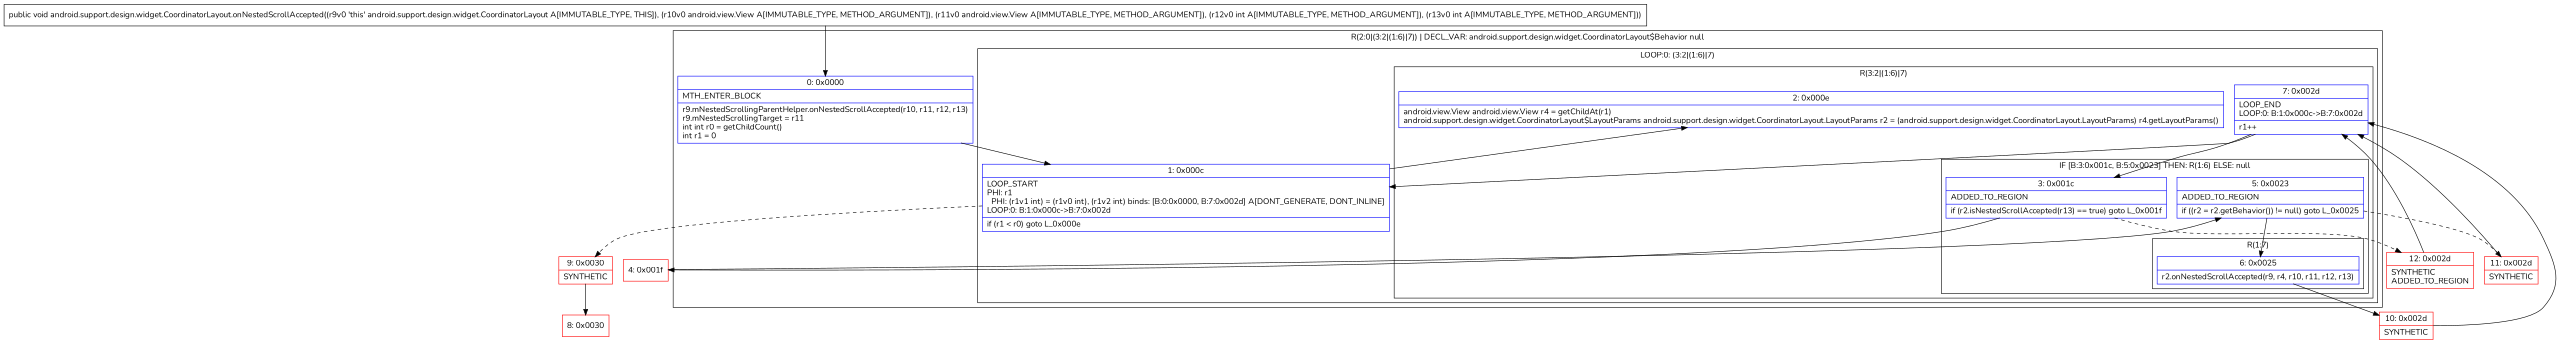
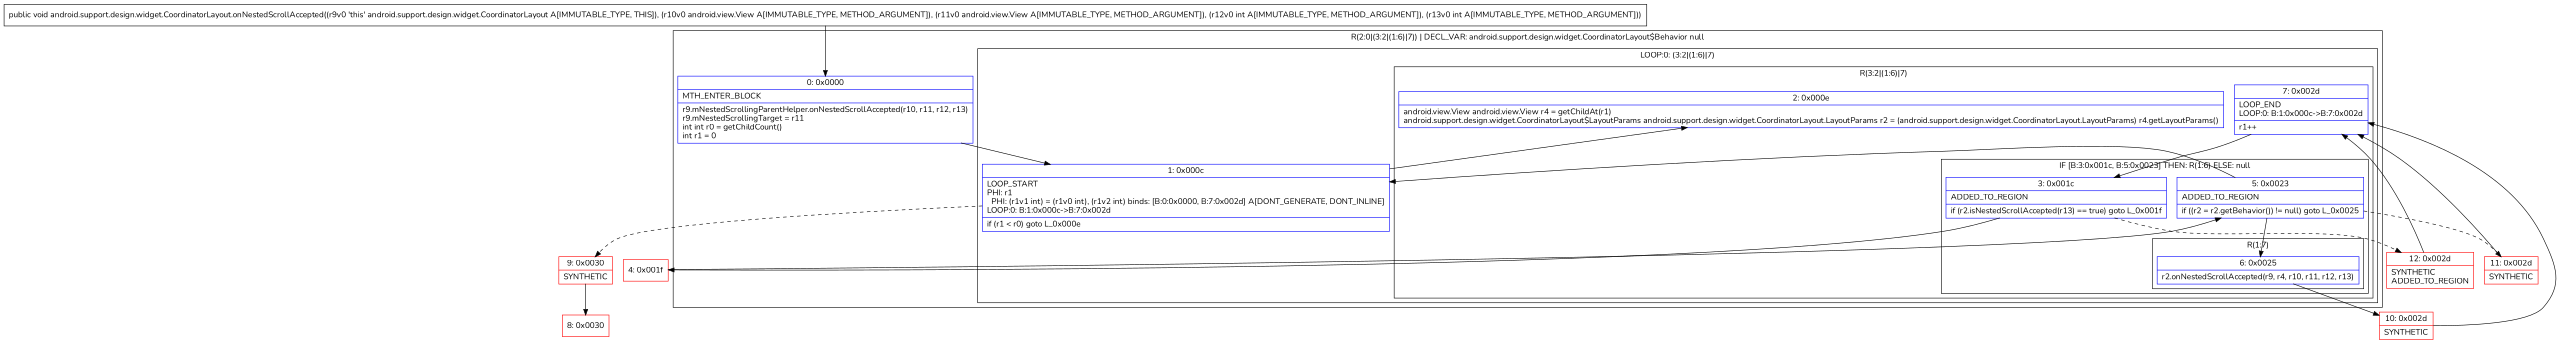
(1826, 165) -> (1818, 156)
